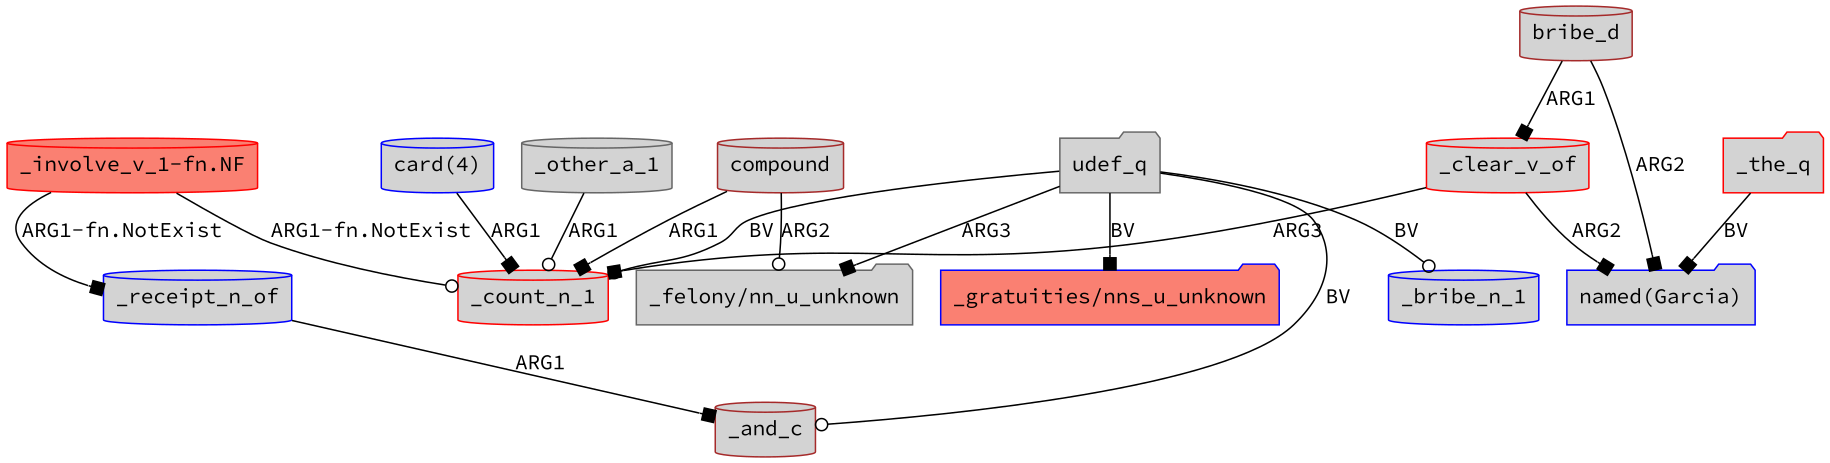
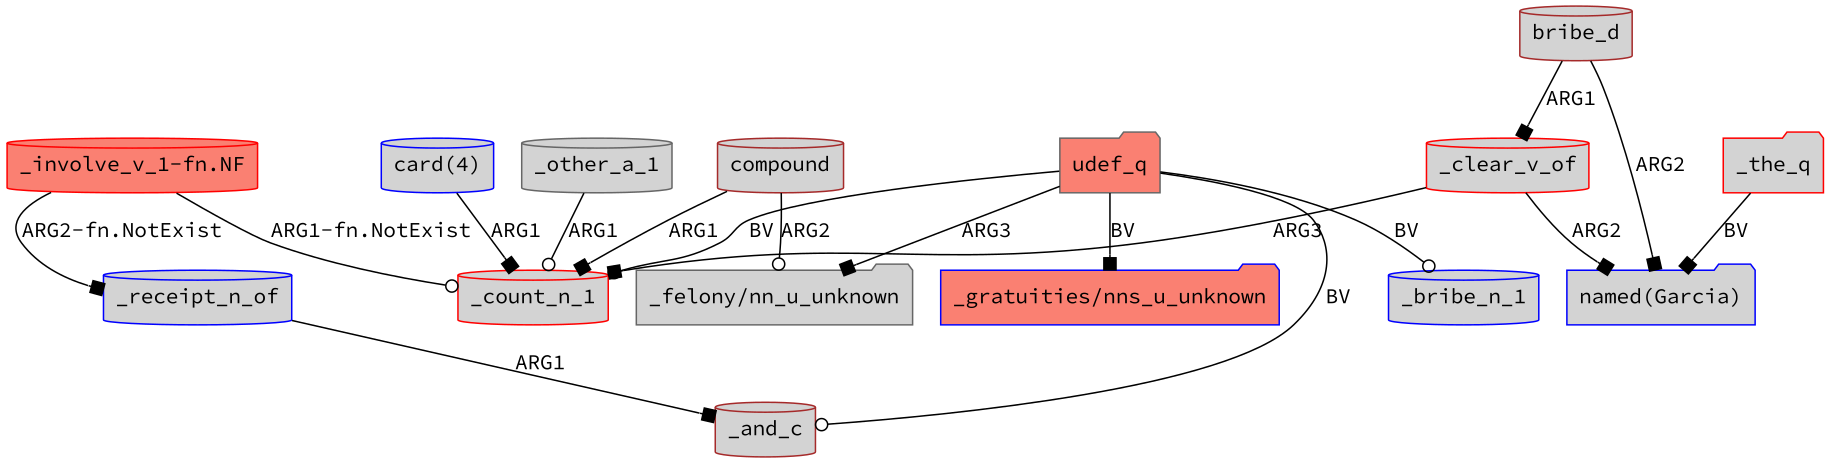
(1110, 165) -> (1110, 165)
(122, 232) -> (122, 232)
